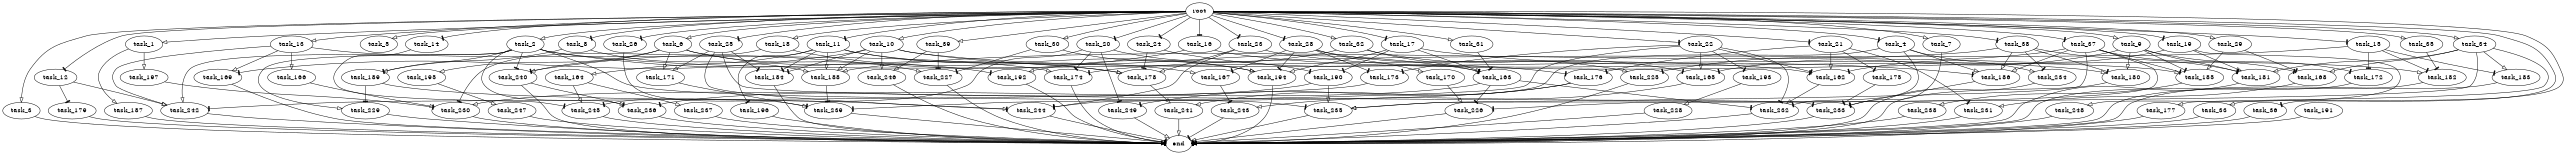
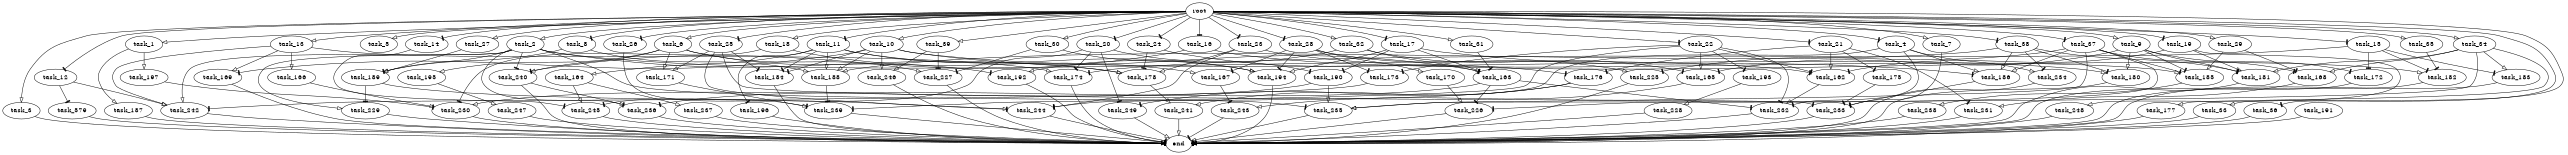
none -> (477, 44)
(72, 111) -> (72, 111)
